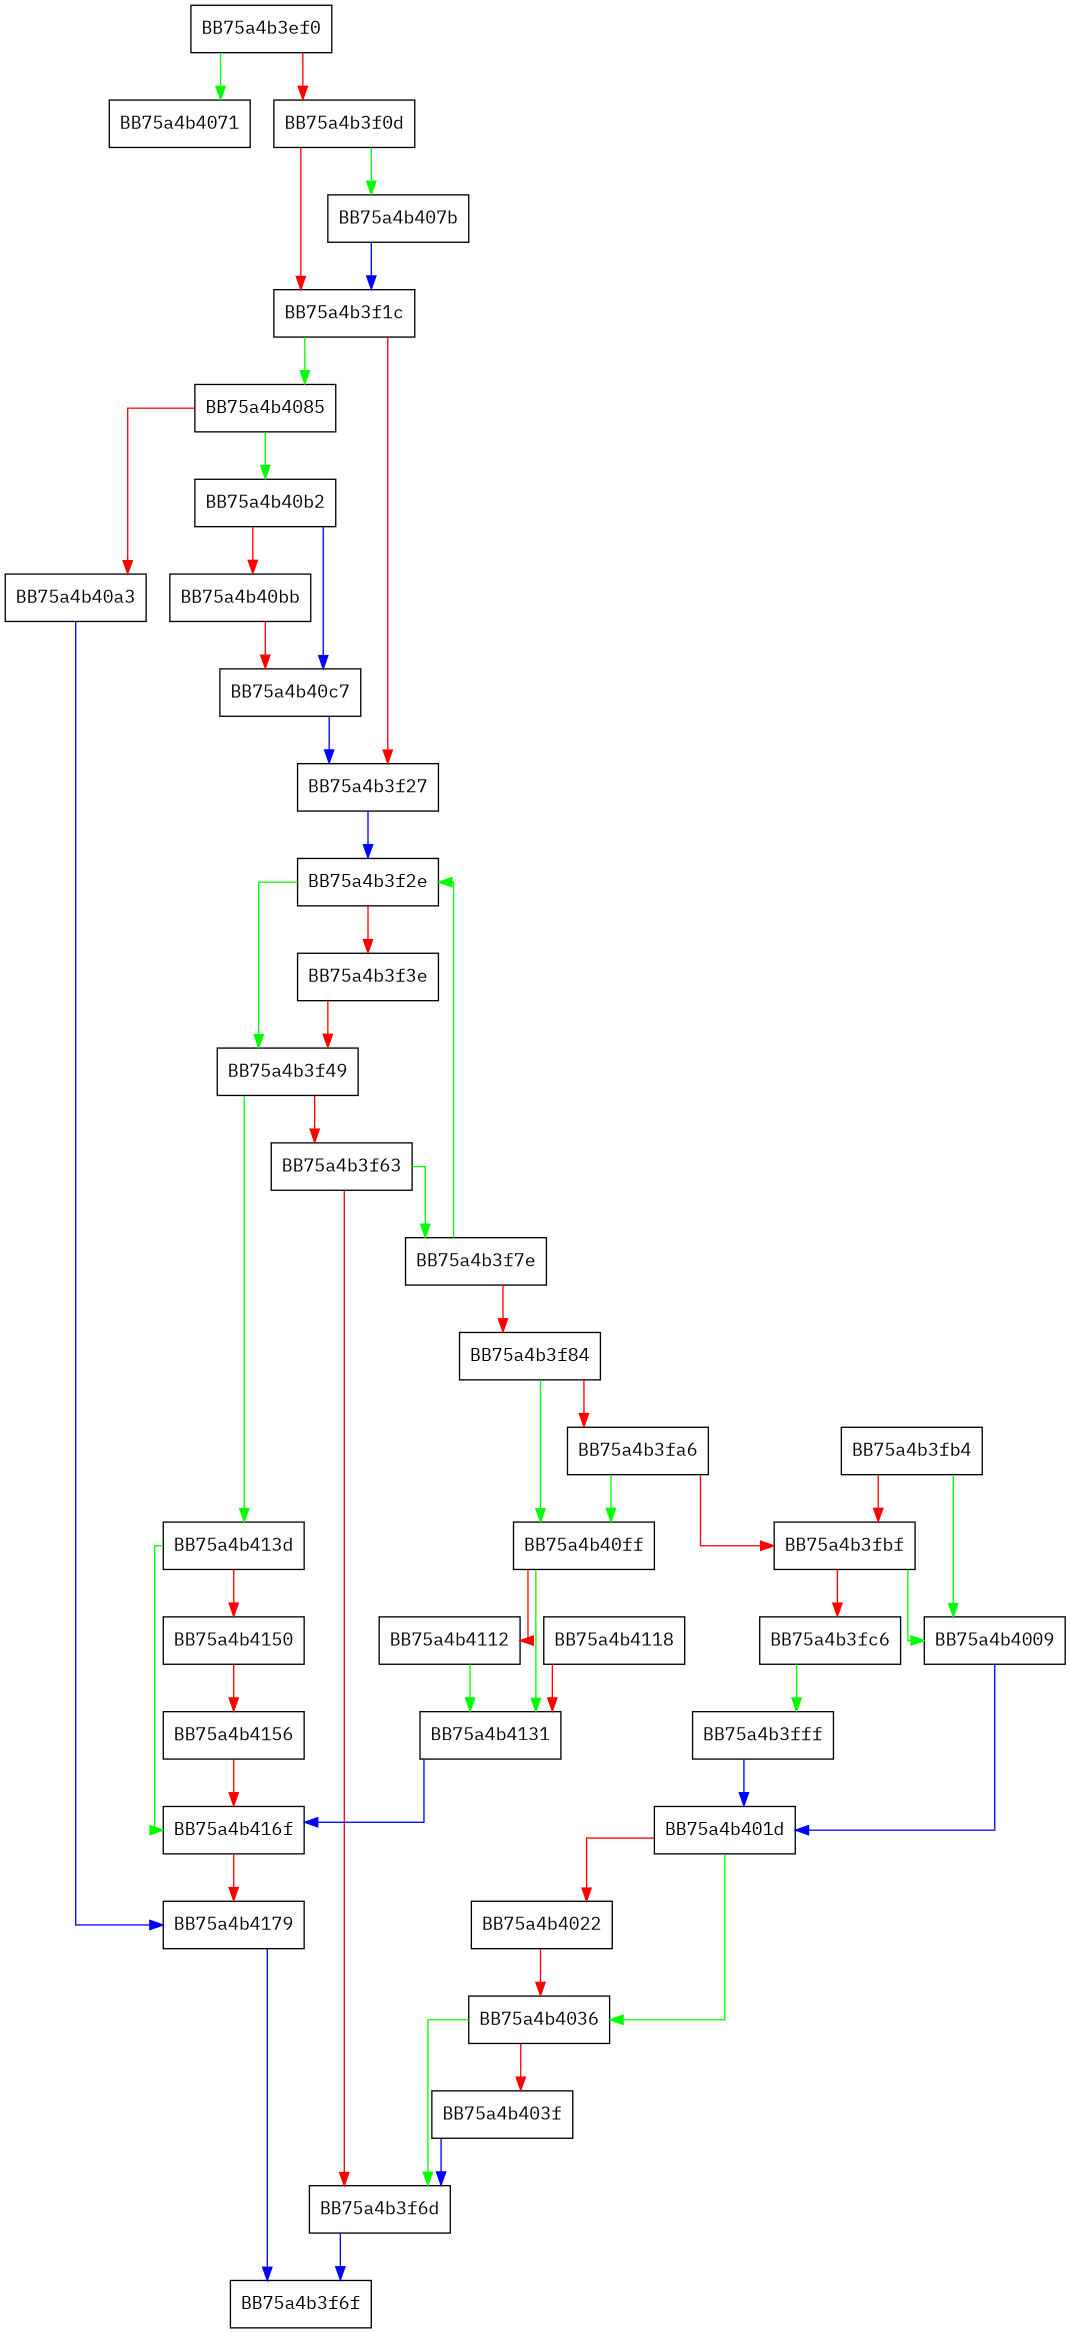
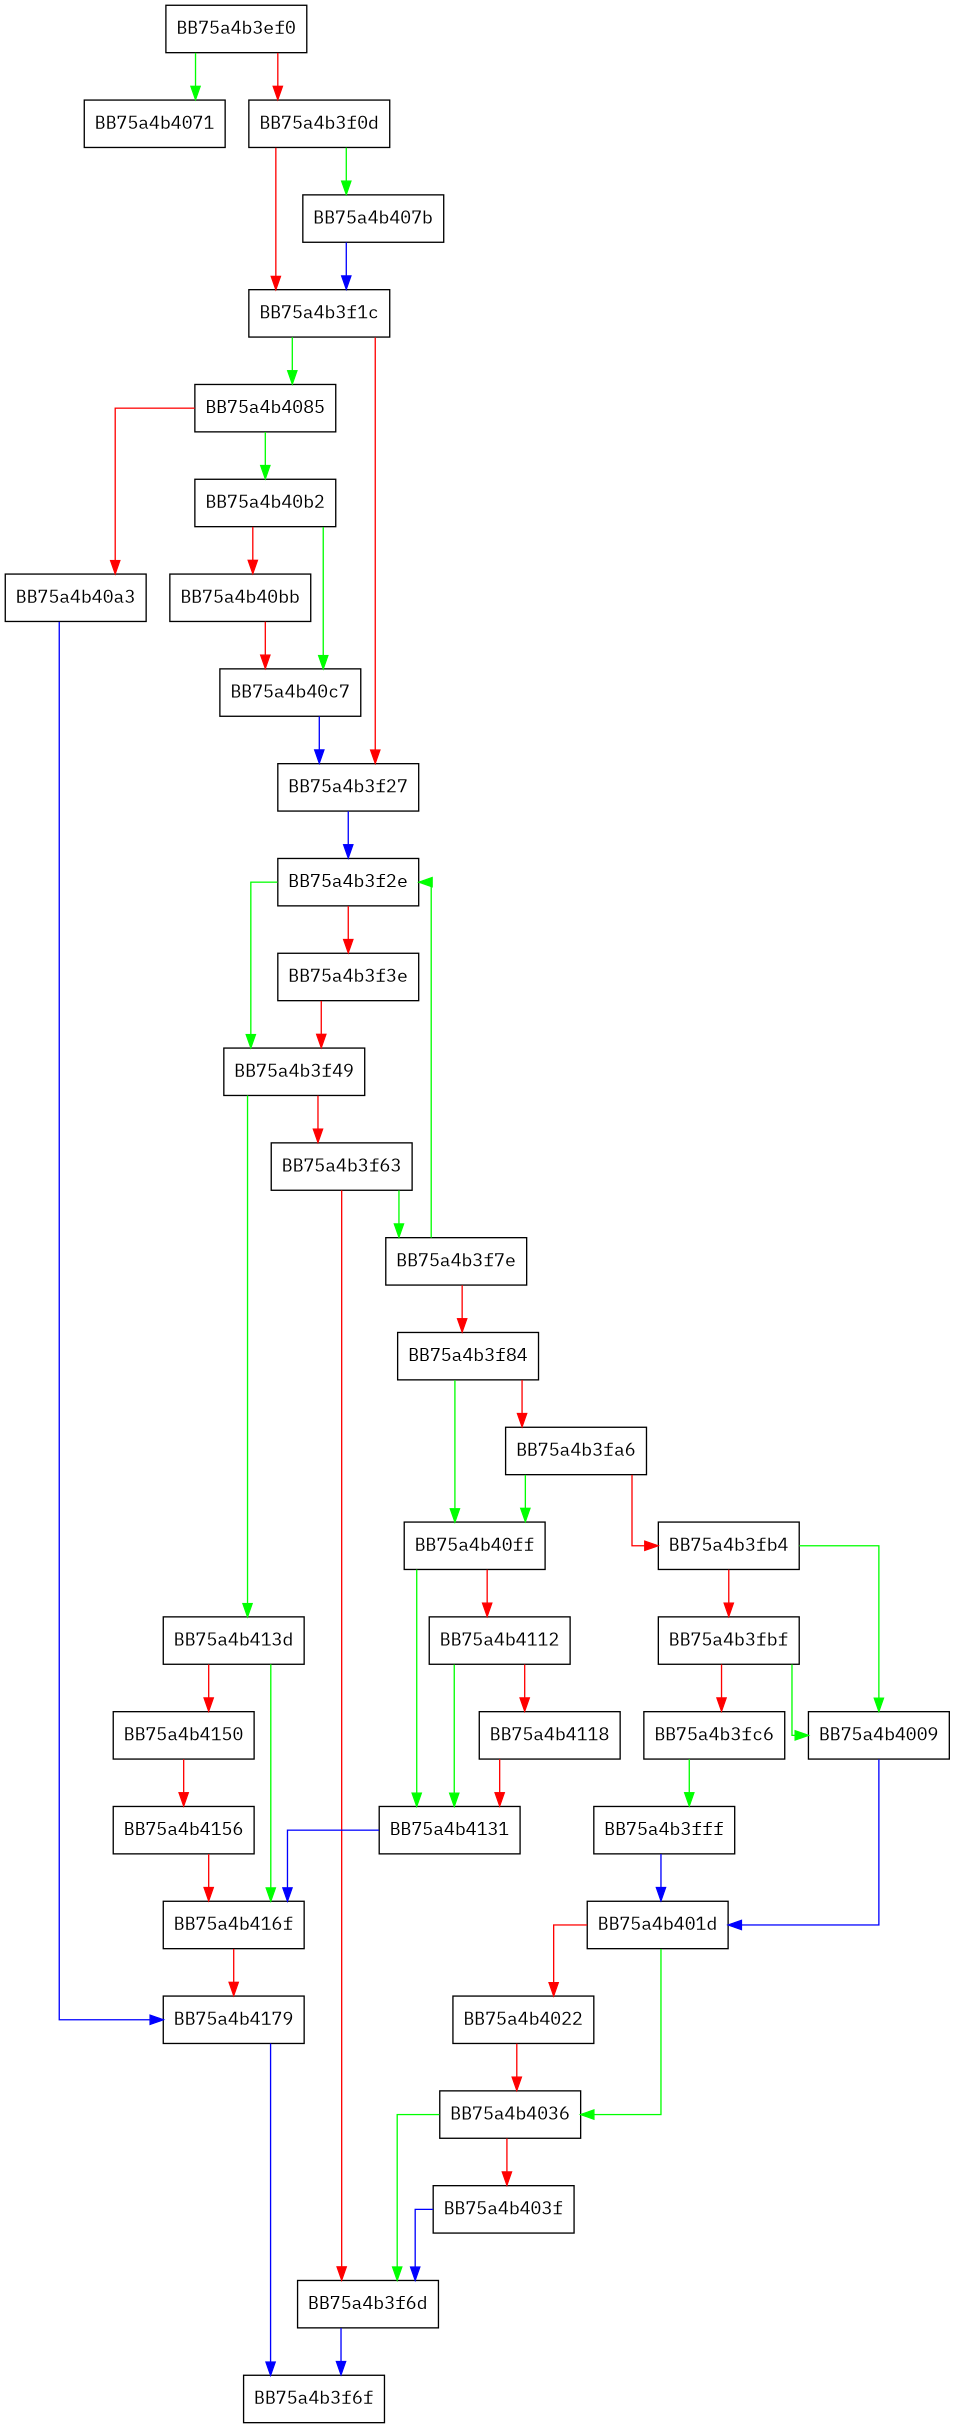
(323, 591) -> (323, 591)
(700, 1540) -> (632, 1517)
none -> (525, 1681)
